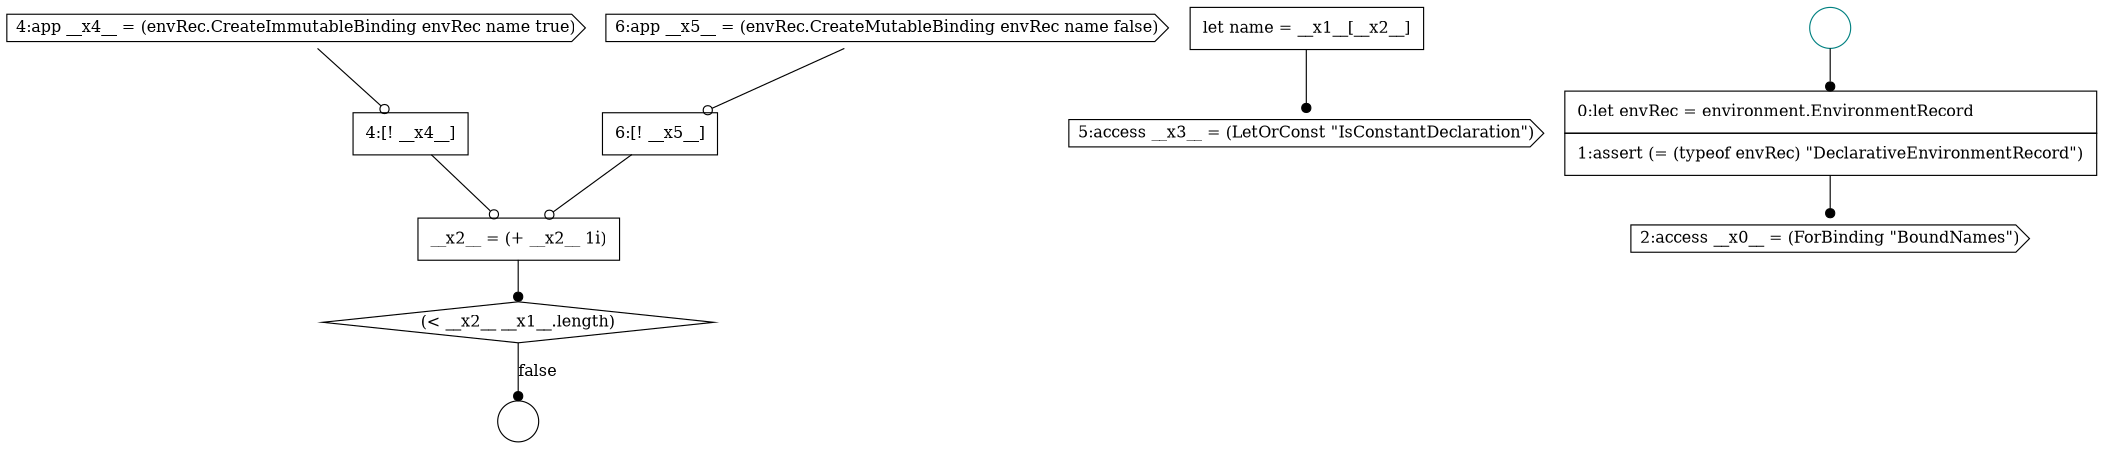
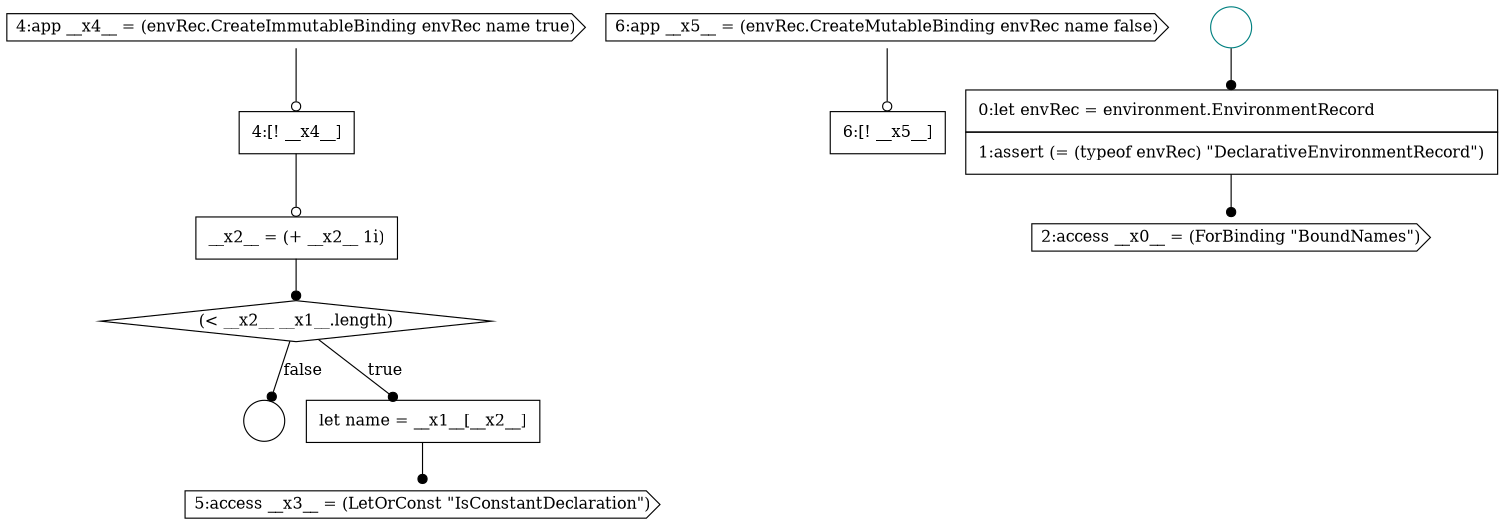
(593, 183) -> none
none -> (354, 367)
